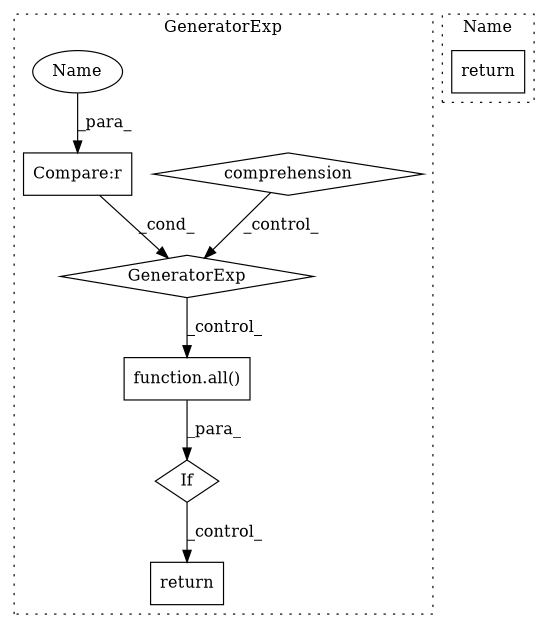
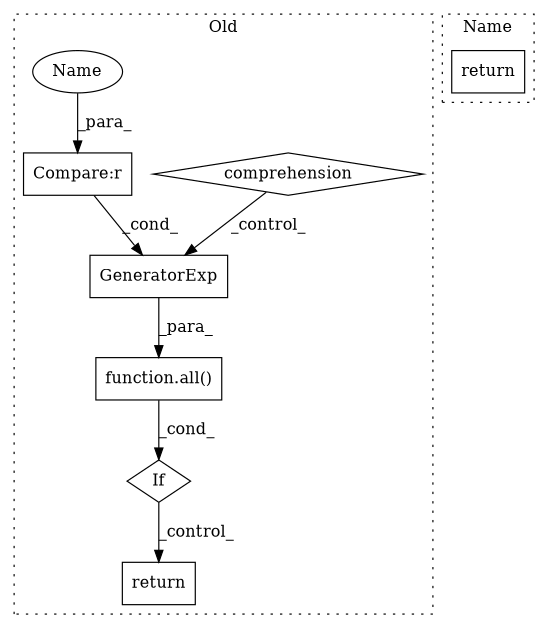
(224, 28) -> (224, 28)
(187, 276) -> (159, 276)
(225, 328) -> (186, 328)
(214, 430) -> (187, 430)
